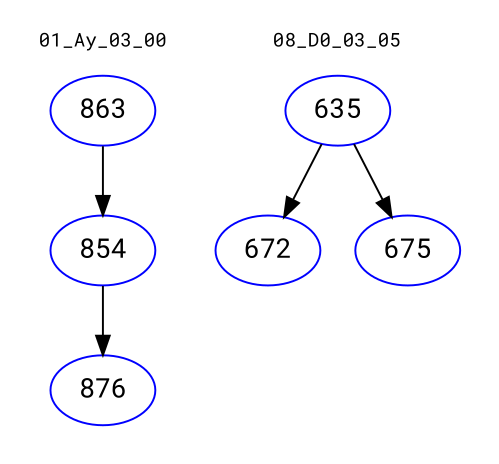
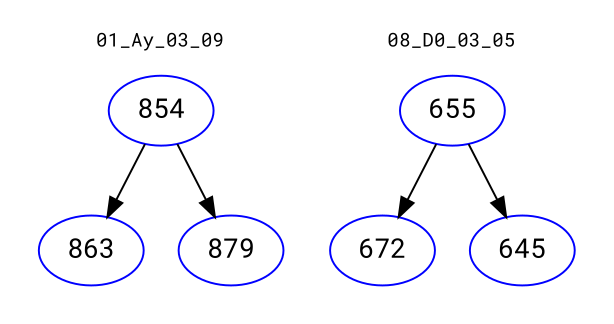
(104, 42) -> (161, 42)
(338, 111) -> (452, 111)
(103, 171) -> (131, 172)
(408, 250) -> (522, 250)
(103, 390) -> (231, 250)
